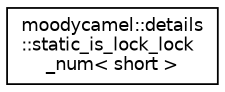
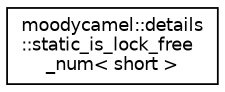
(112, 46) -> (112, 46)
